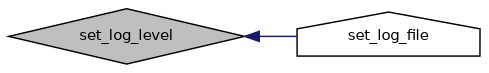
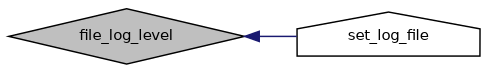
(127, 36) -> (127, 36)
